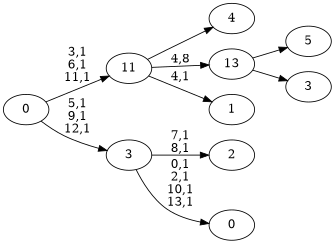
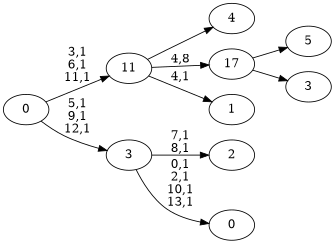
(232, 64) -> (232, 64)
